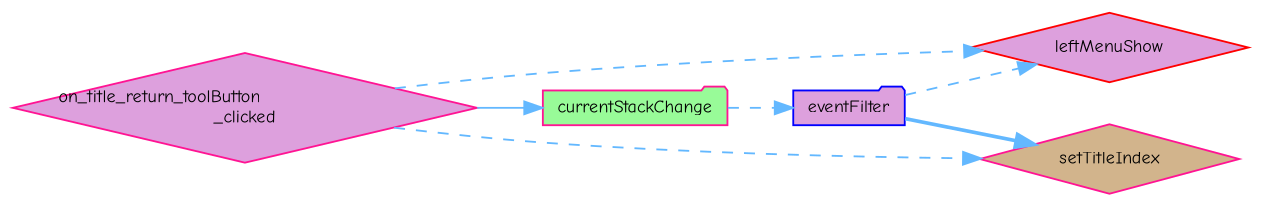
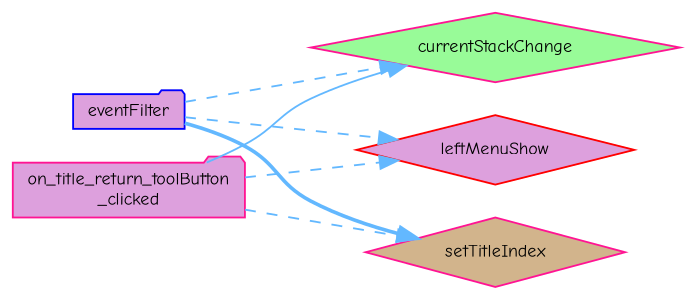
(245, 108) -> (129, 190)
(635, 108) -> (495, 48)
(751, 108) -> (282, 85)
